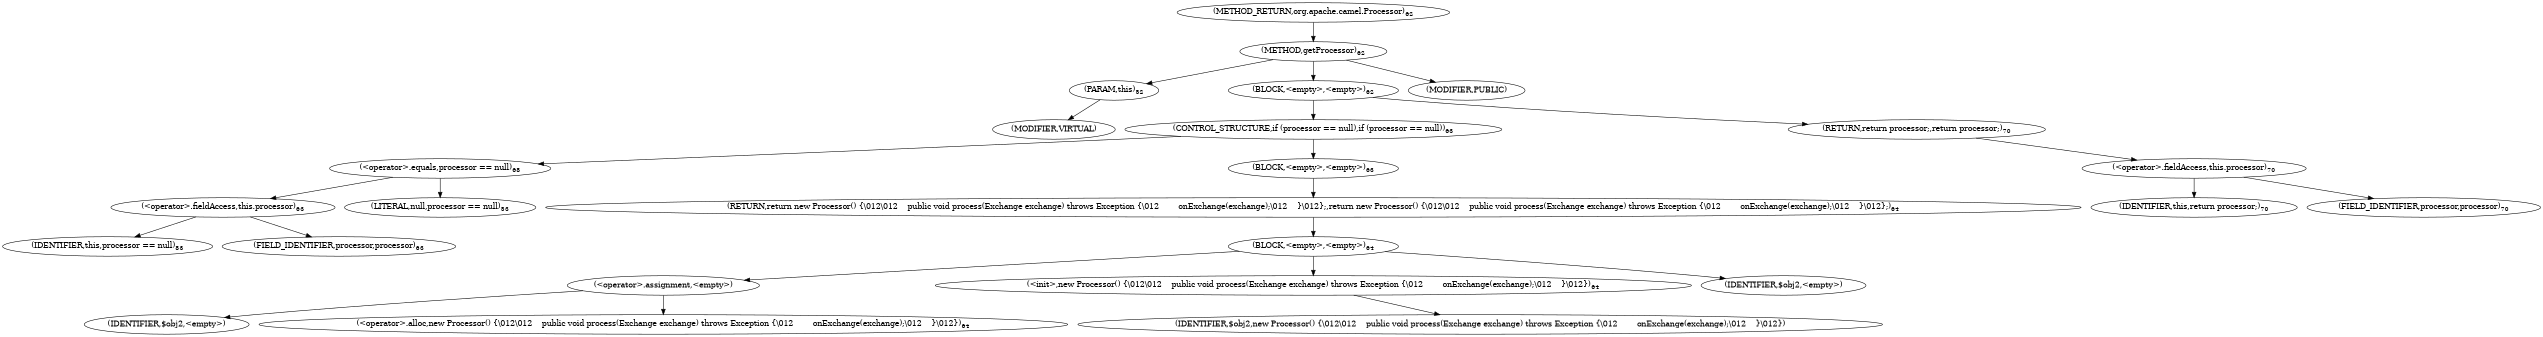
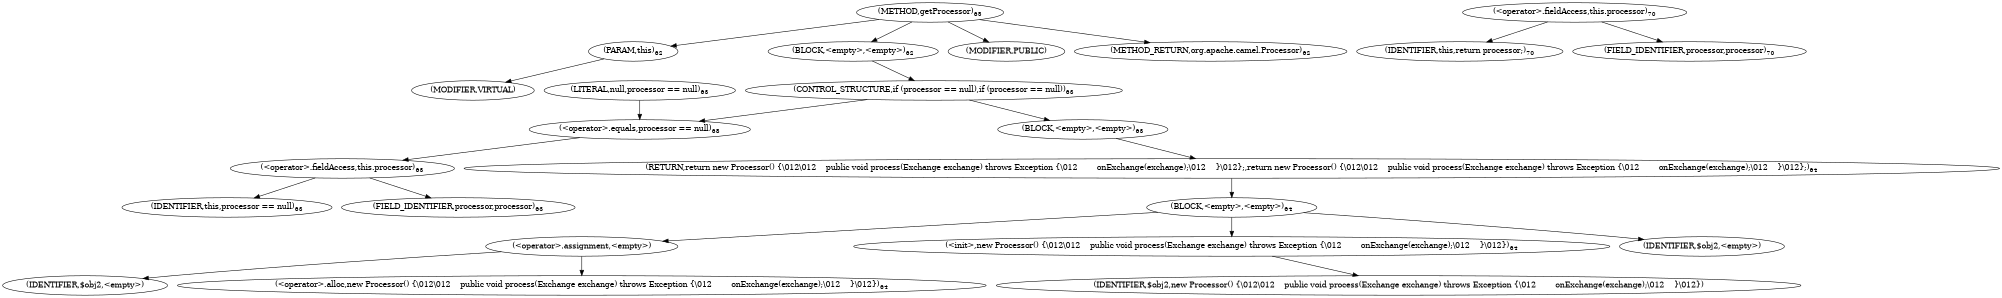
(1313, 29) -> (1062, 31)
(1361, 51) -> (978, 12)
(1140, 90) -> (659, 51)
(1917, 129) -> none
(440, 185) -> (640, 107)
(505, 207) -> (705, 90)
(180, 246) -> (299, 207)
